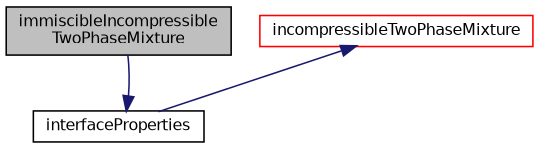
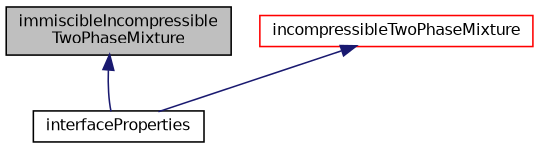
(129, 75) -> (109, 91)
